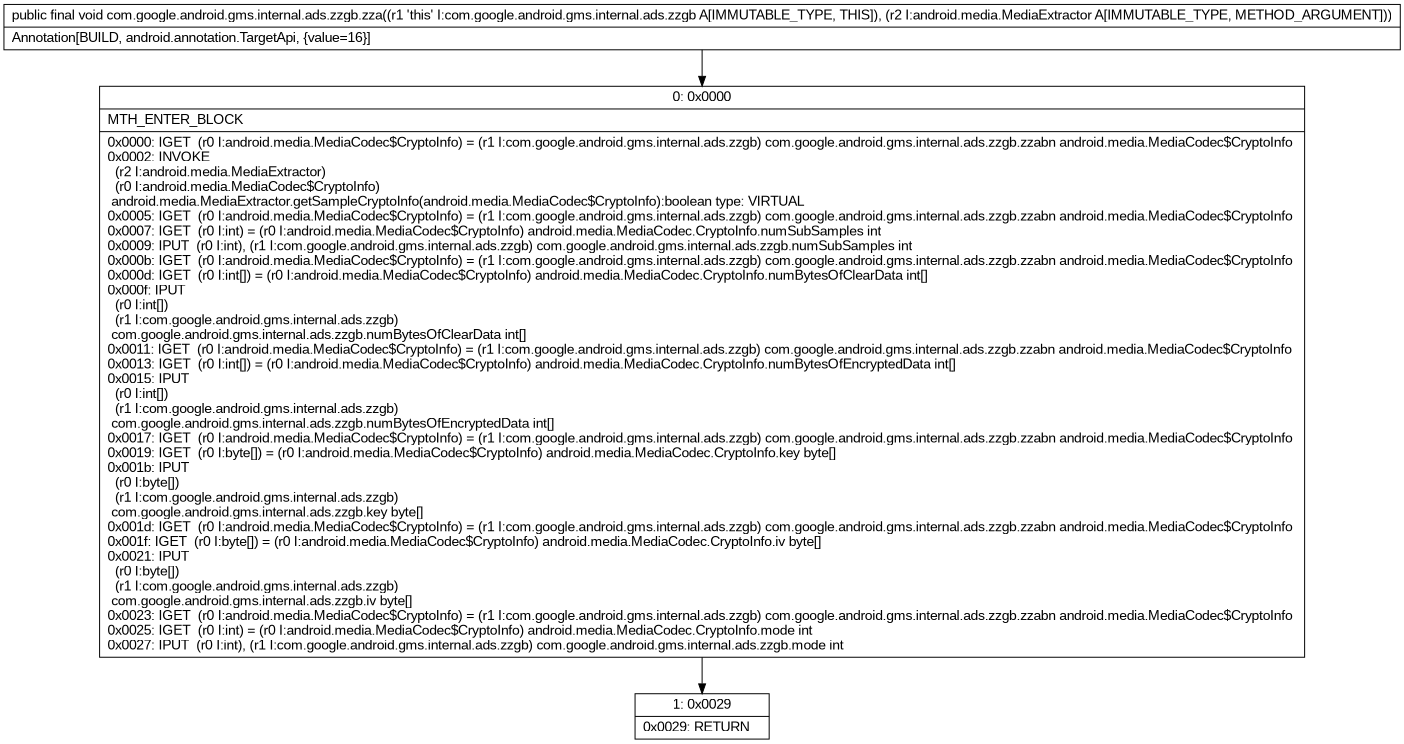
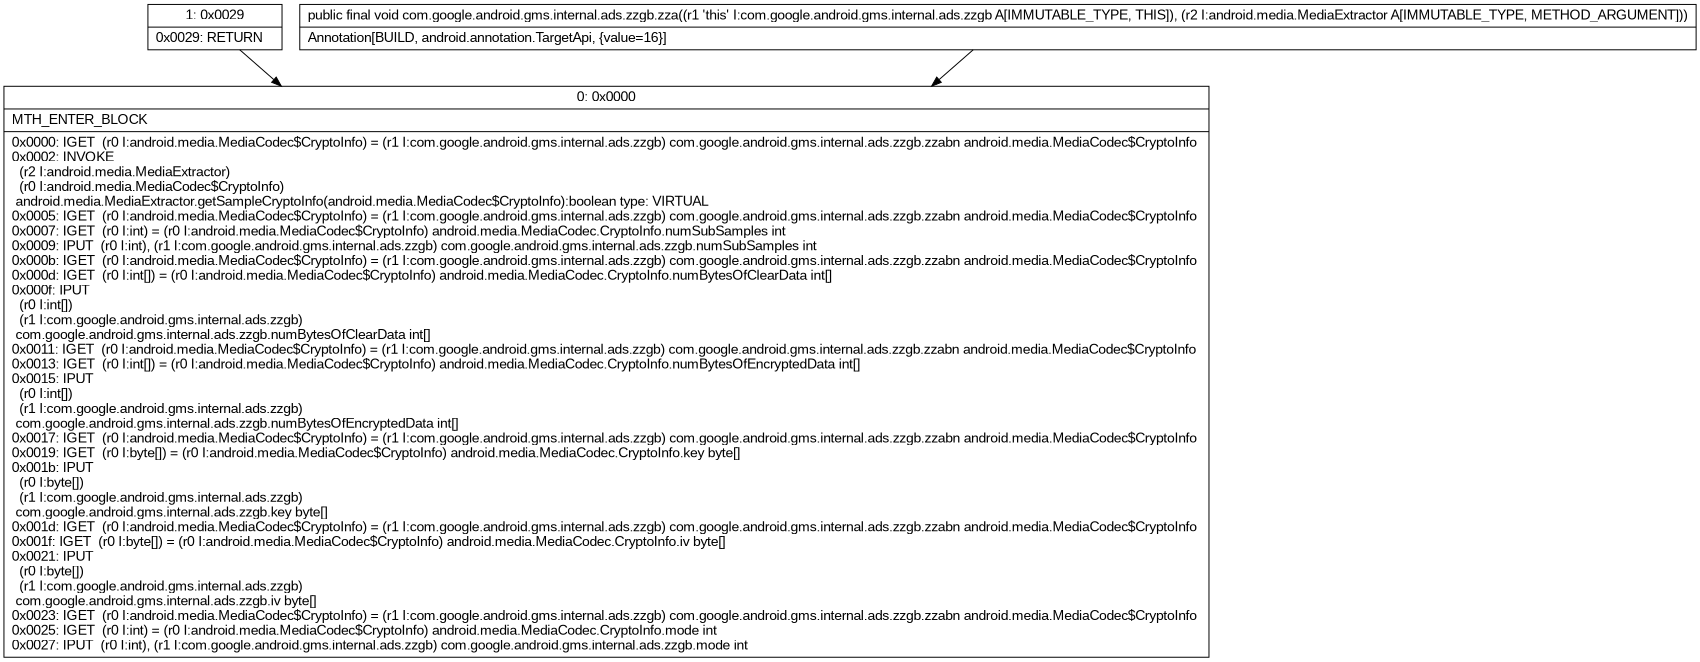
(702, 670) -> (257, 65)
